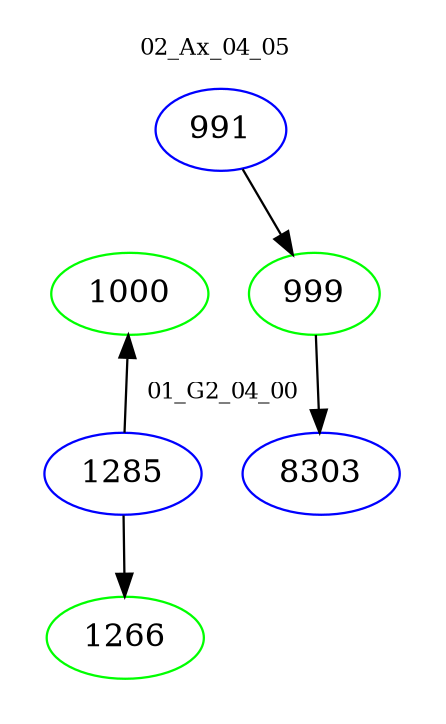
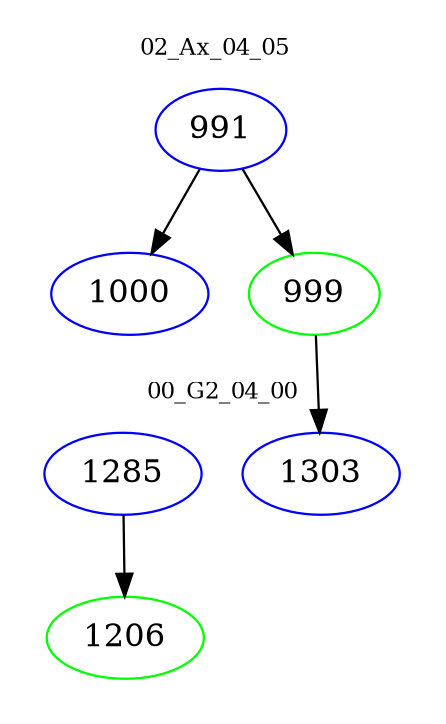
(130, 294) -> (130, 294)
(223, 393) -> (223, 393)
(126, 396) -> (181, 201)
(321, 474) -> (321, 474)
(125, 638) -> (125, 638)
